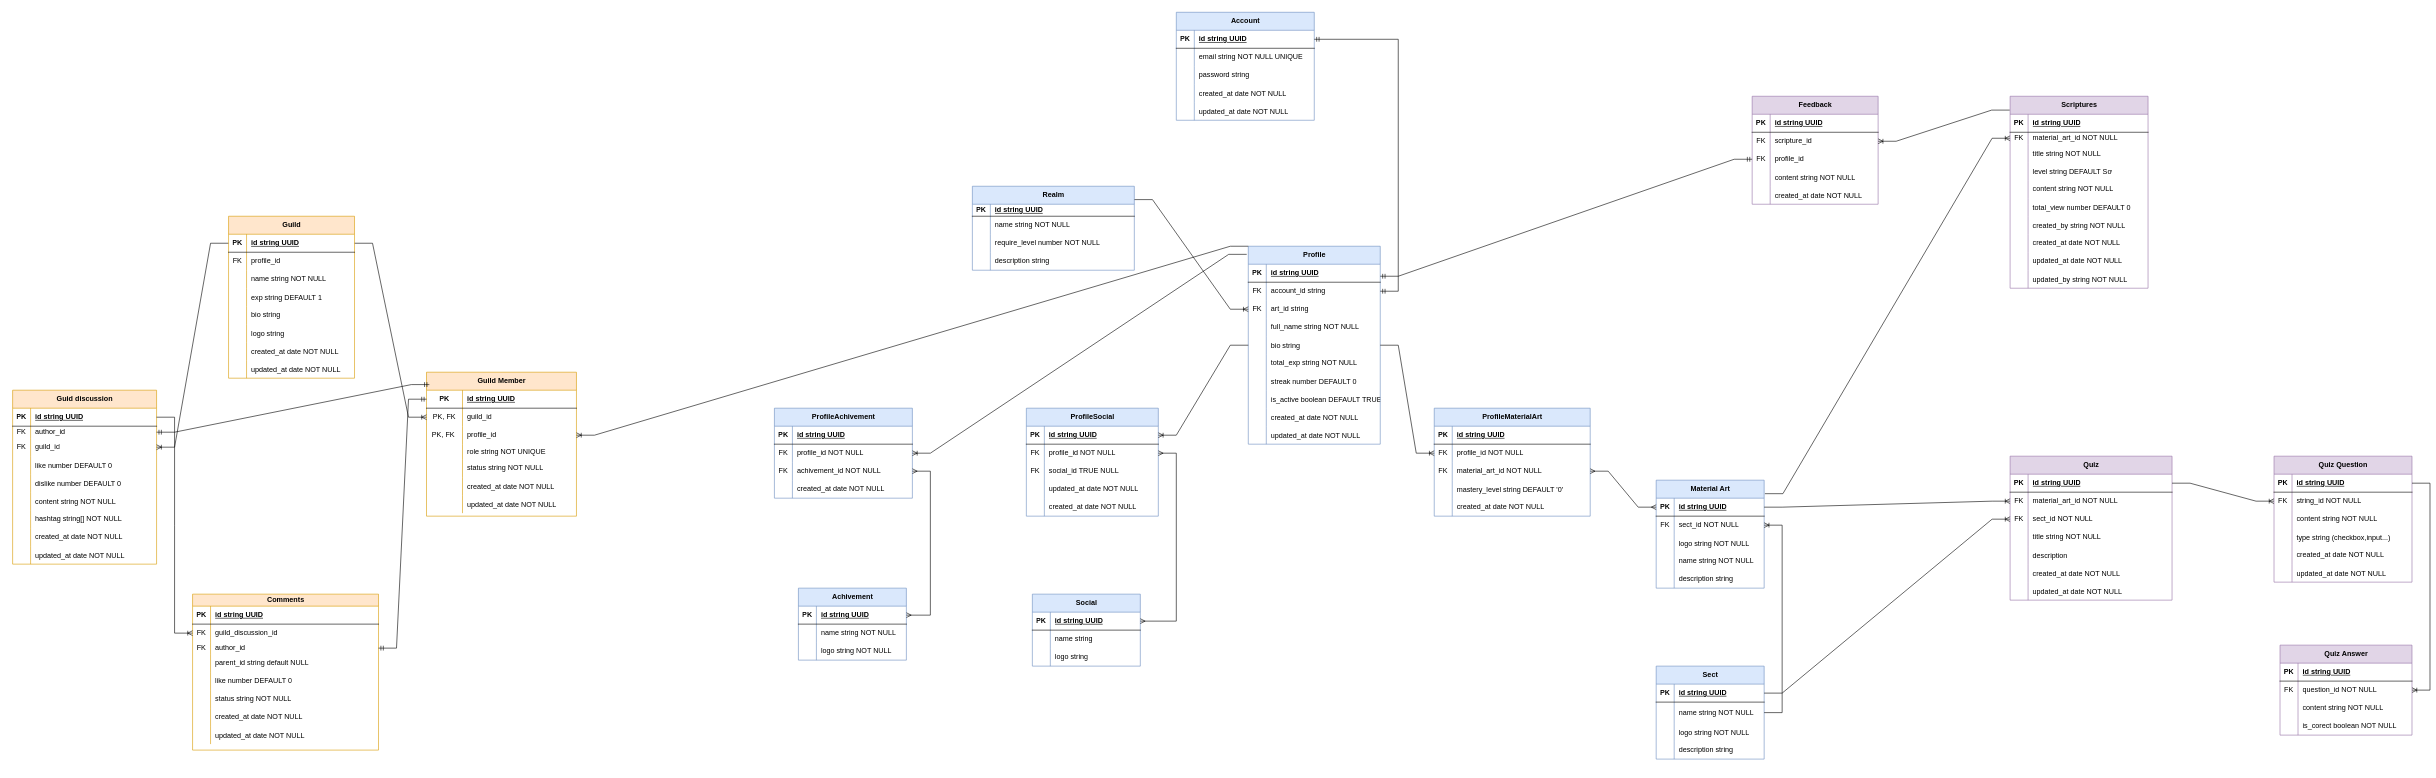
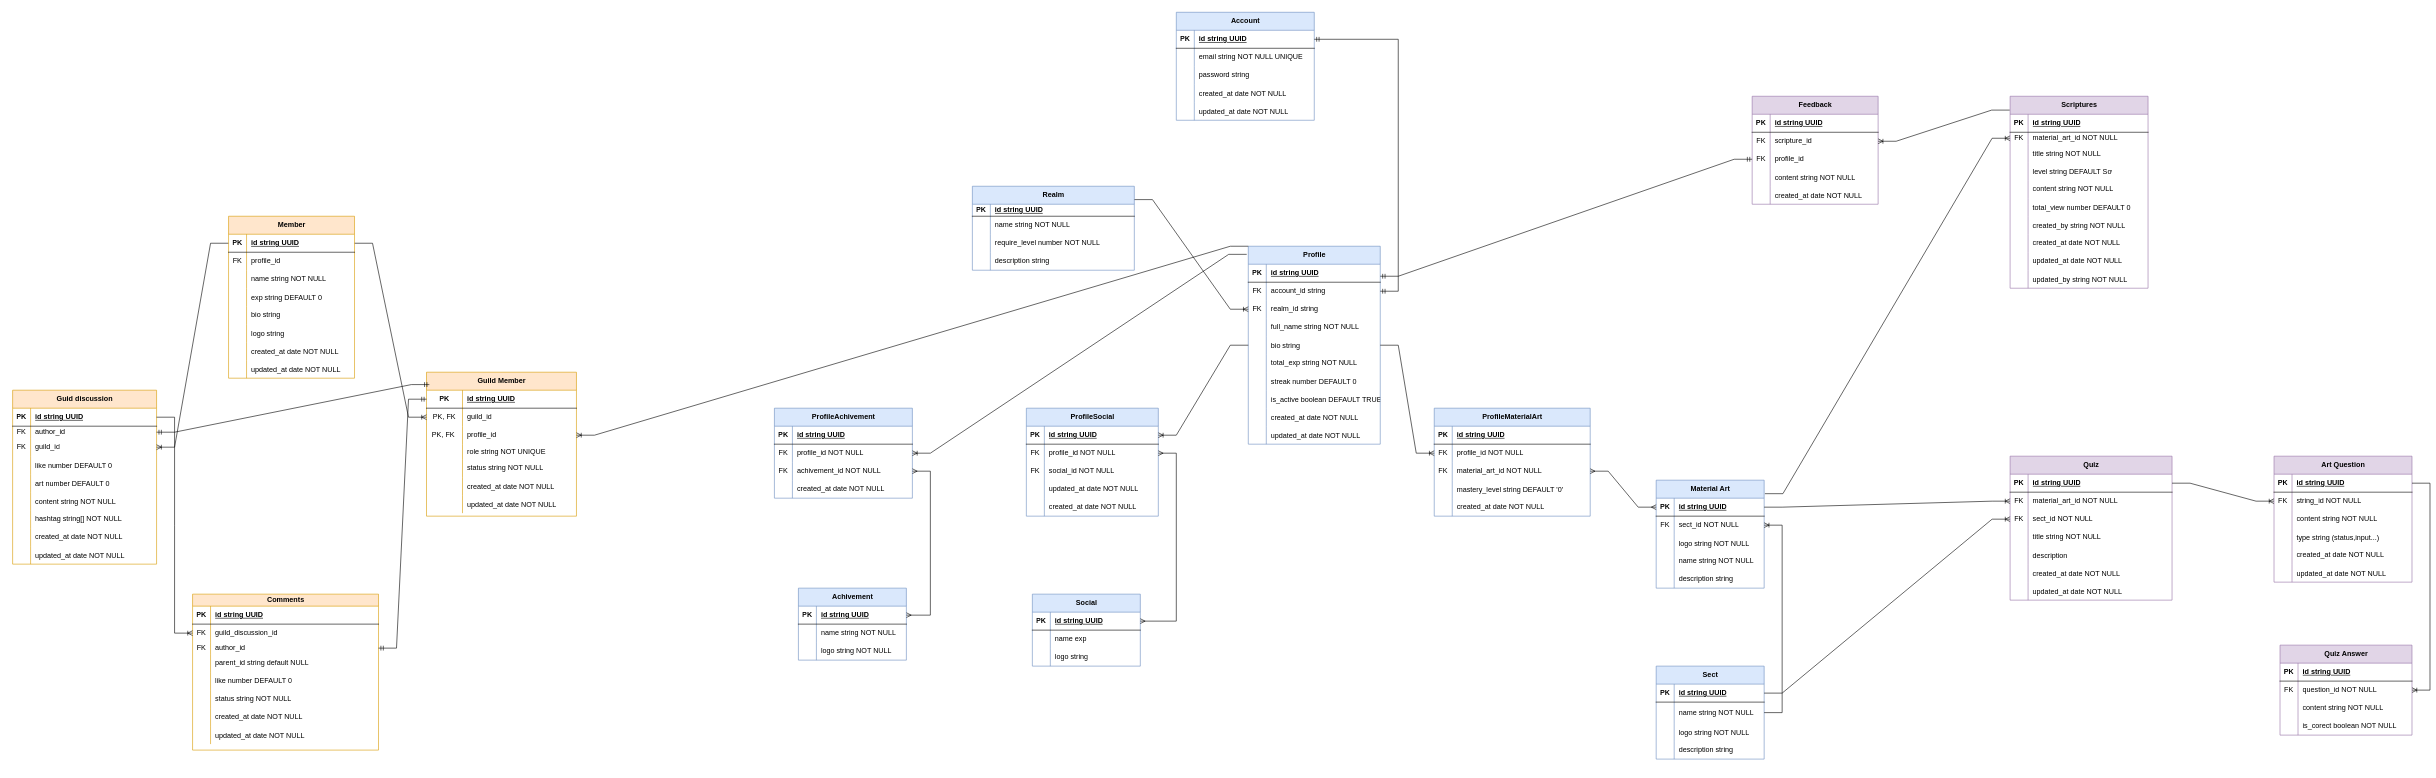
(292, 225) -> (292, 225)
(287, 298) -> (287, 298)
(1295, 309) -> (1298, 309)
(2344, 465) -> (2344, 465)
(1083, 471) -> (1081, 471)
(78, 484) -> (72, 484)
(2352, 538) -> (2348, 538)
(1075, 639) -> (1070, 639)
